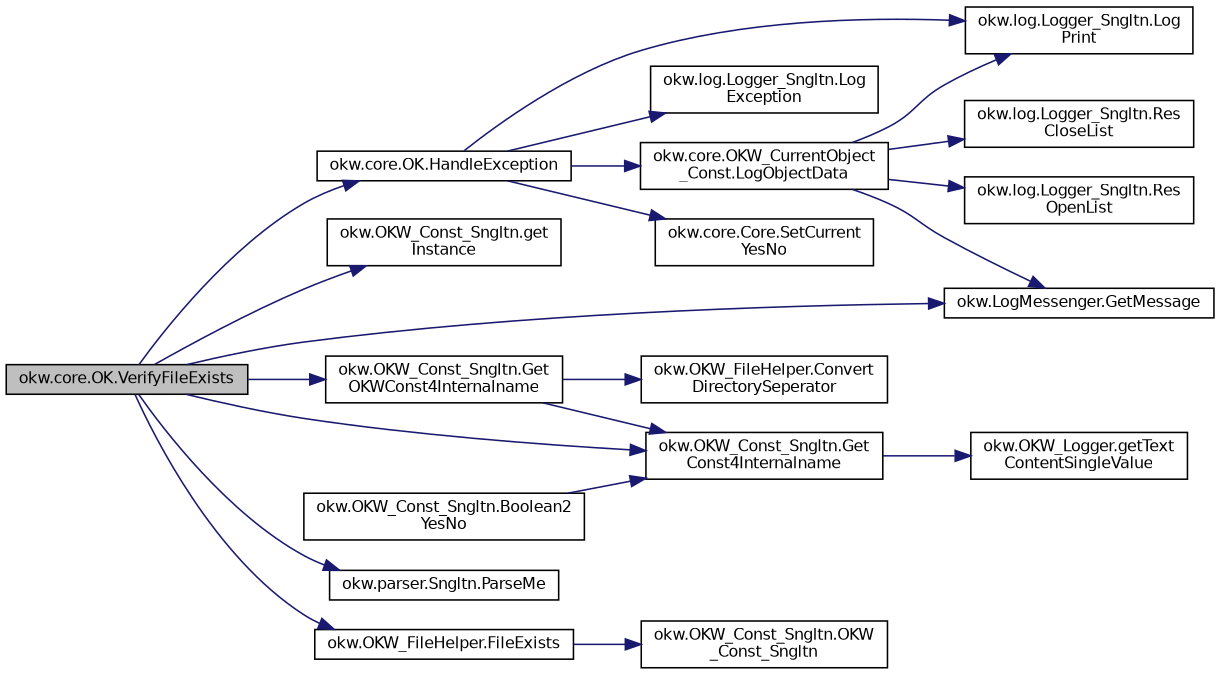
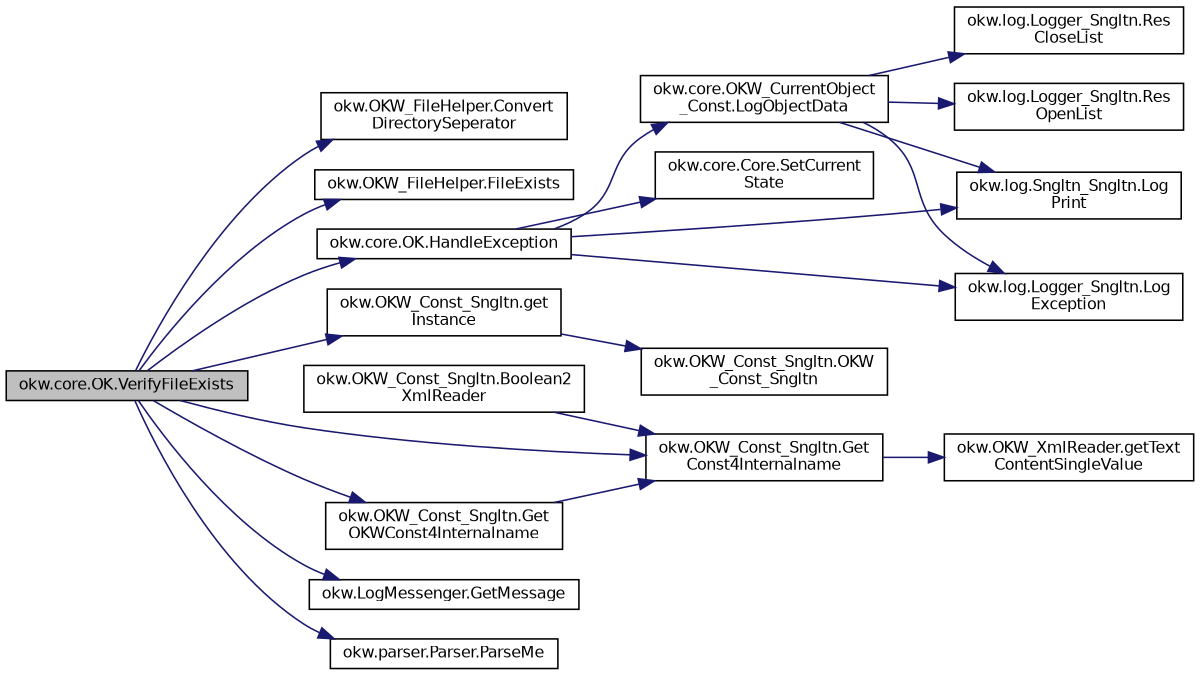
(1079, 30) -> (1069, 196)
(941, 236) -> (921, 198)
(764, 242) -> (764, 175)
(594, 379) -> (212, 246)
(1079, 456) -> (1069, 457)
(444, 517) -> (444, 389)
(444, 585) -> (444, 654)
(600, 644) -> (593, 340)
